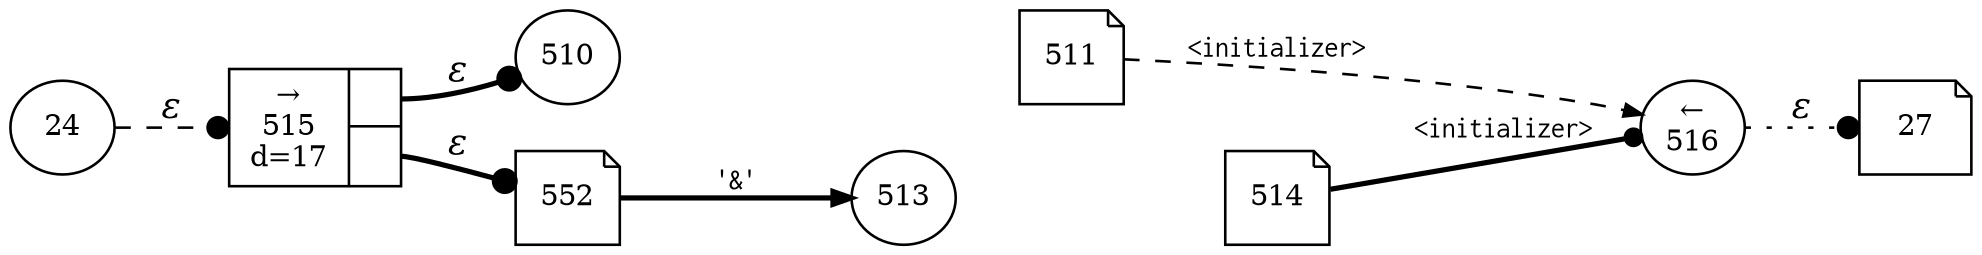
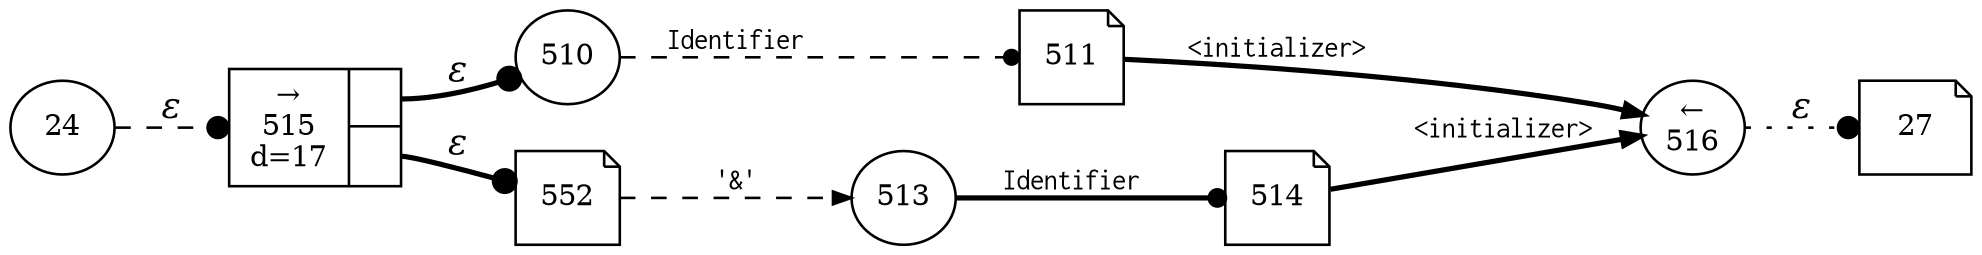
none -> (812, 57)
(1375, 77) -> (1375, 77)
(1478, 164) -> (1478, 164)
(726, 198) -> (726, 198)
none -> (1083, 198)
